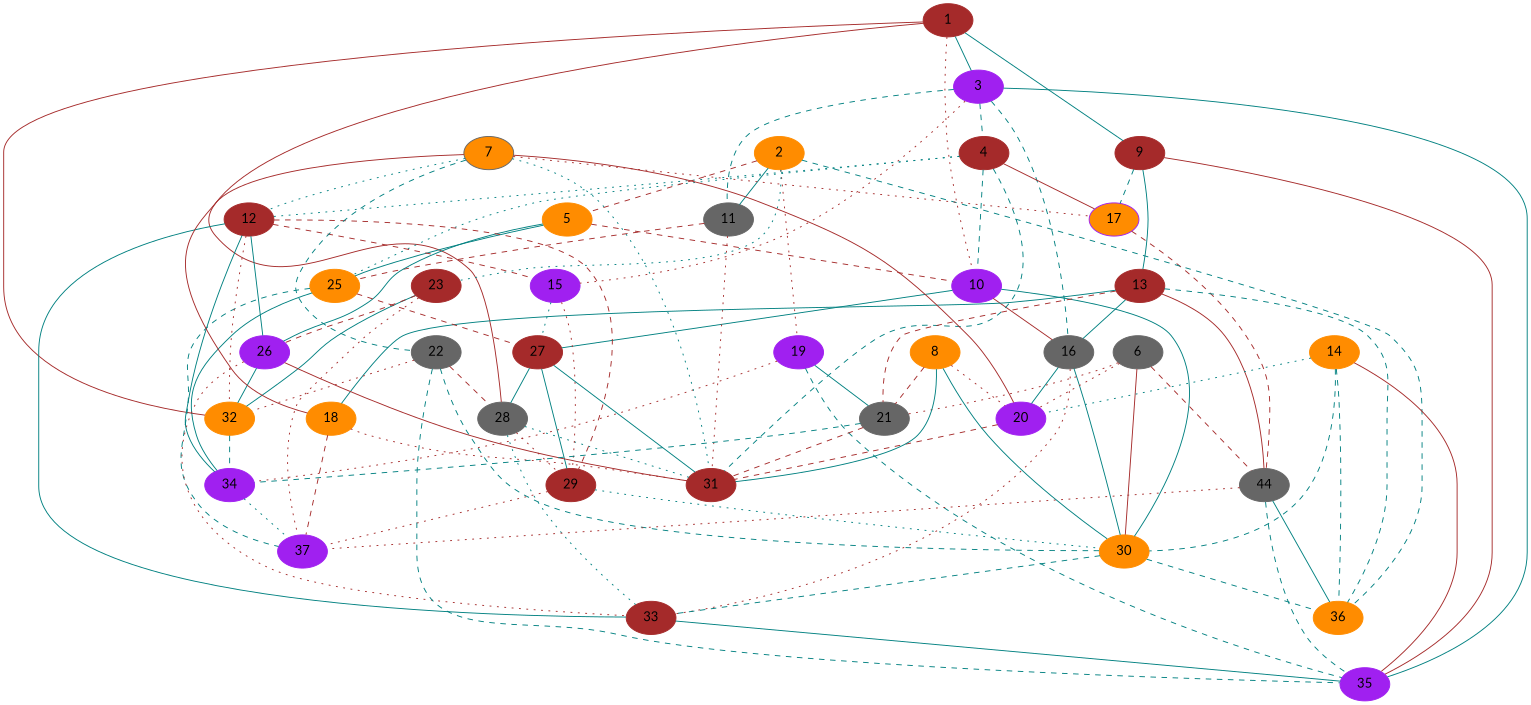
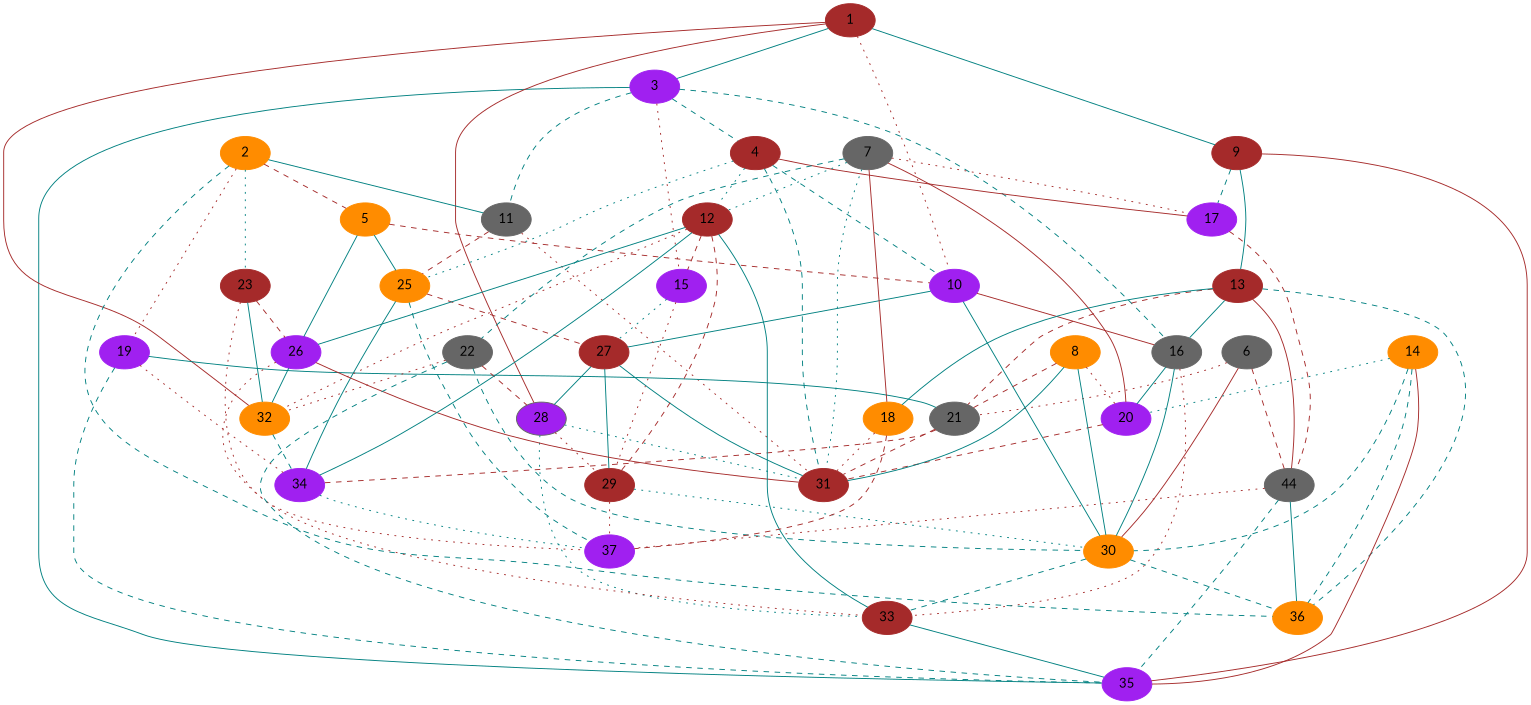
(489, 153) -> (868, 153)
(1114, 219) -> (1212, 219)
(1086, 382) -> none
(503, 419) -> (541, 419)
(634, 451) -> (600, 465)
